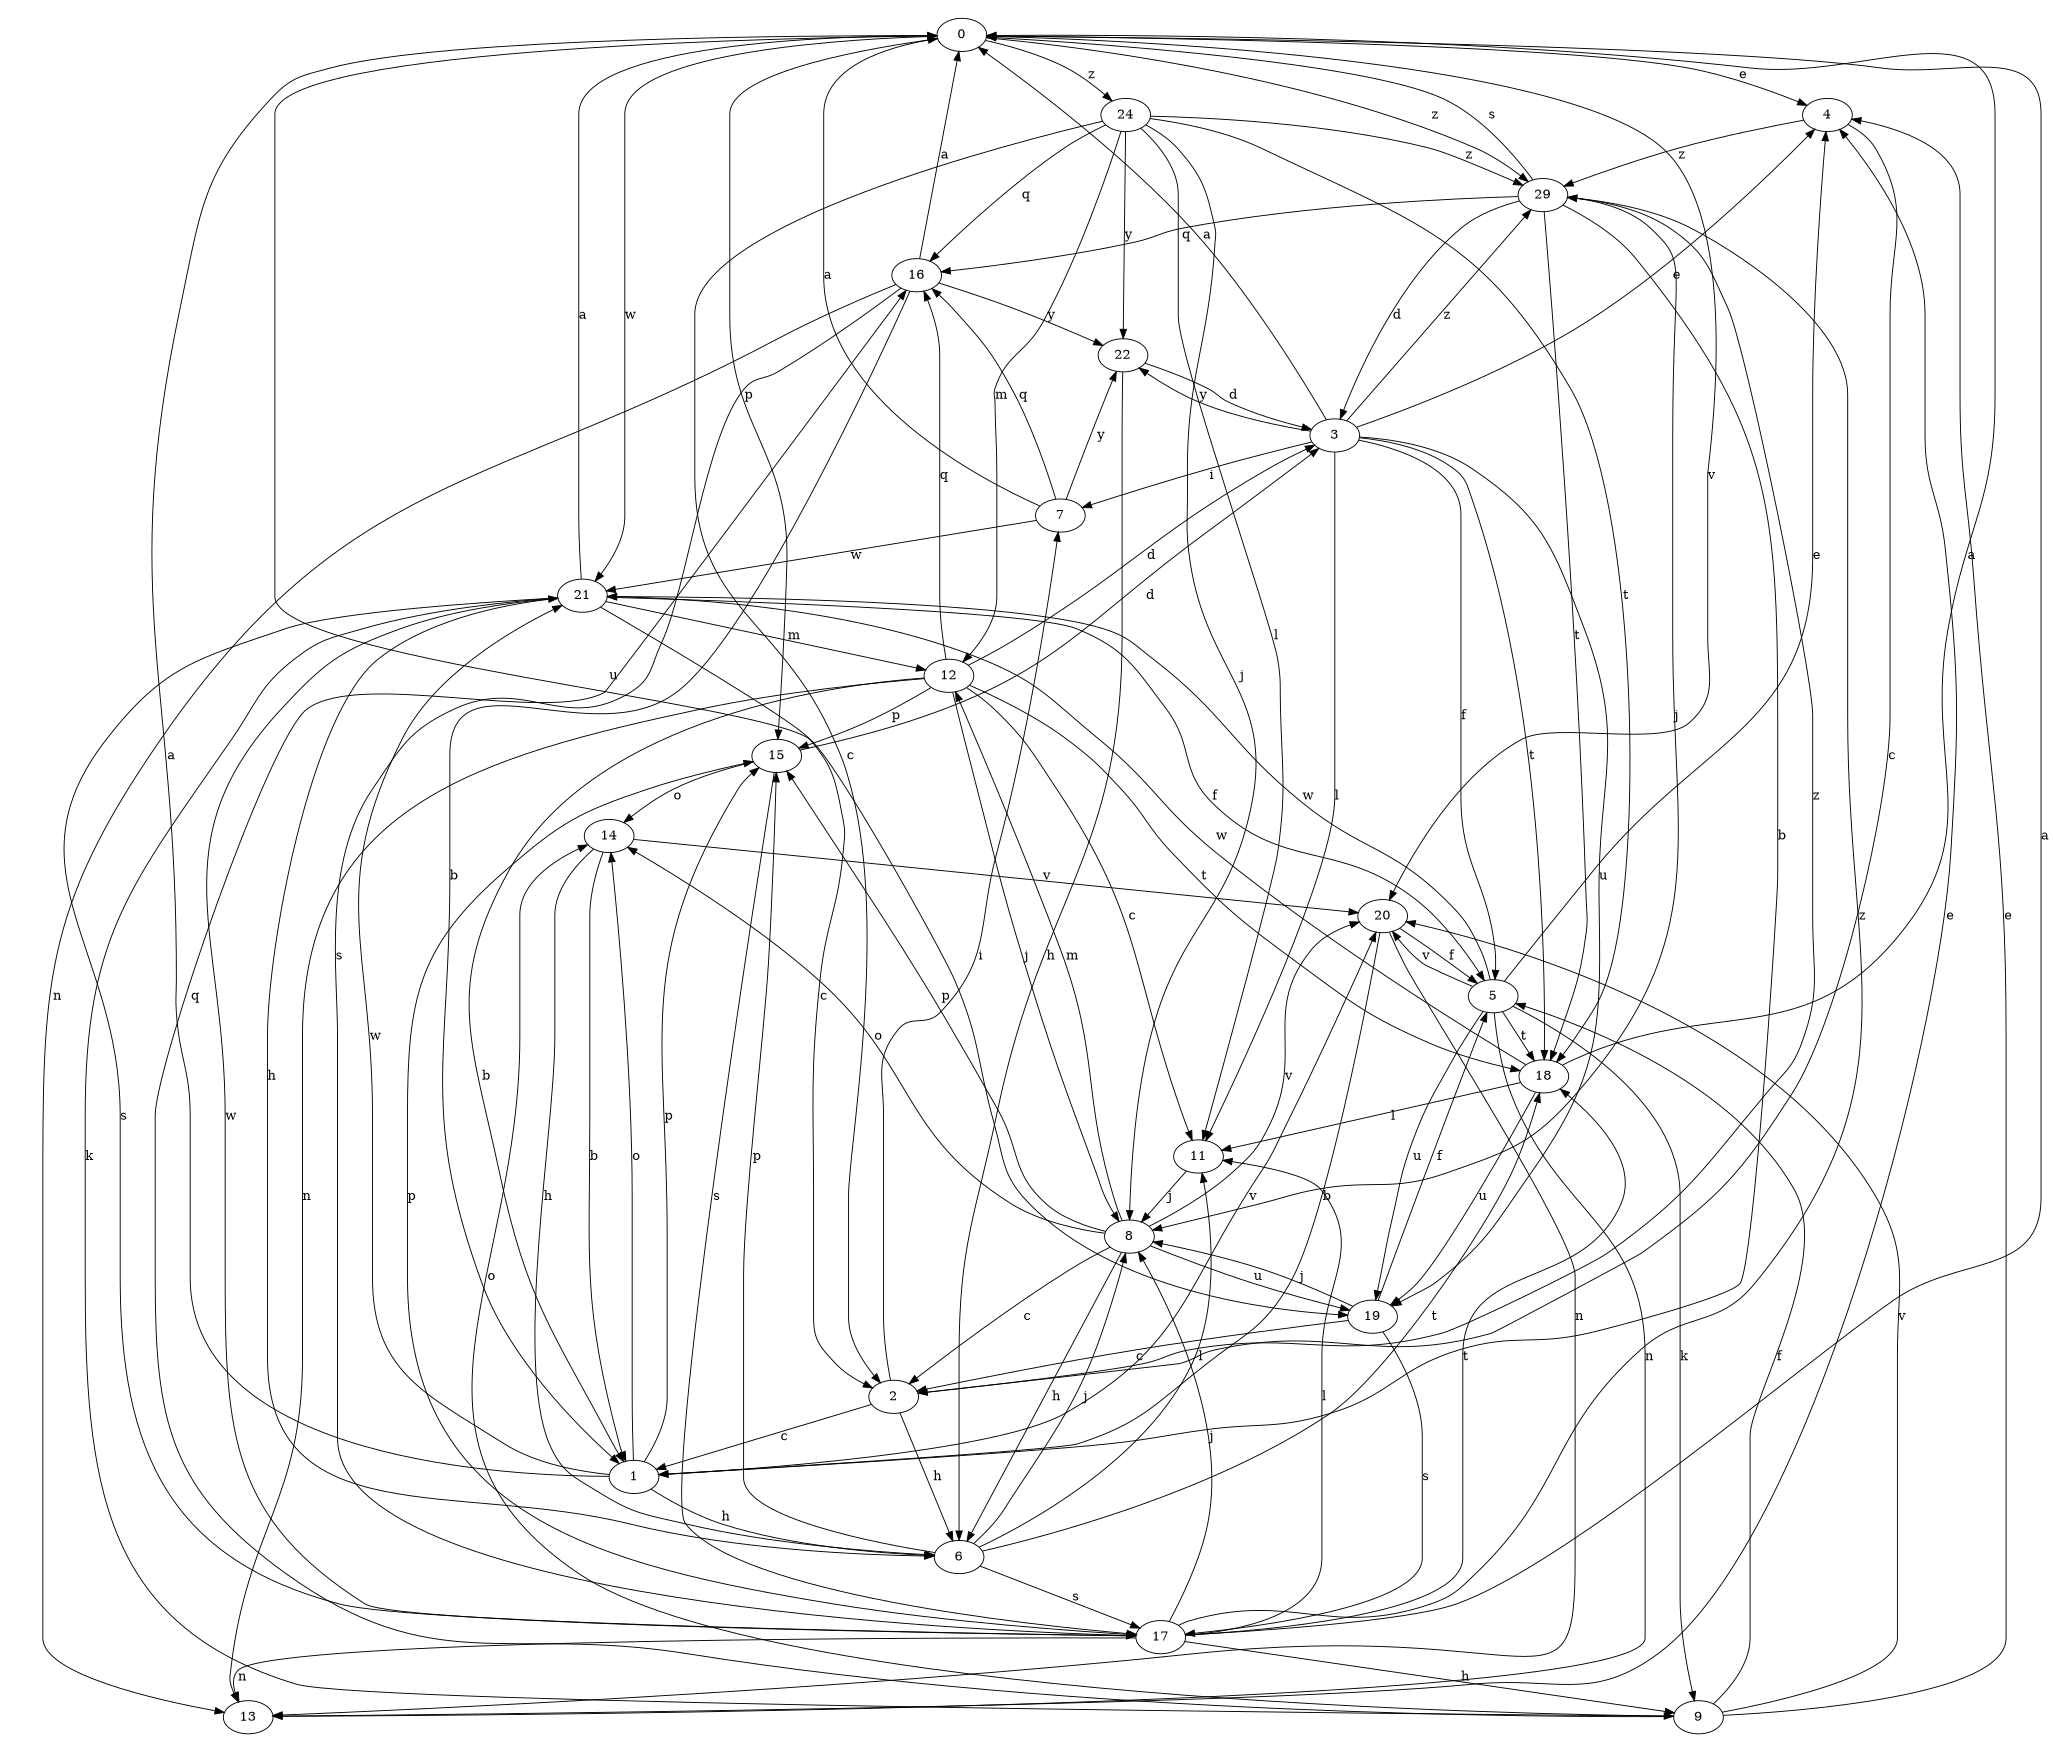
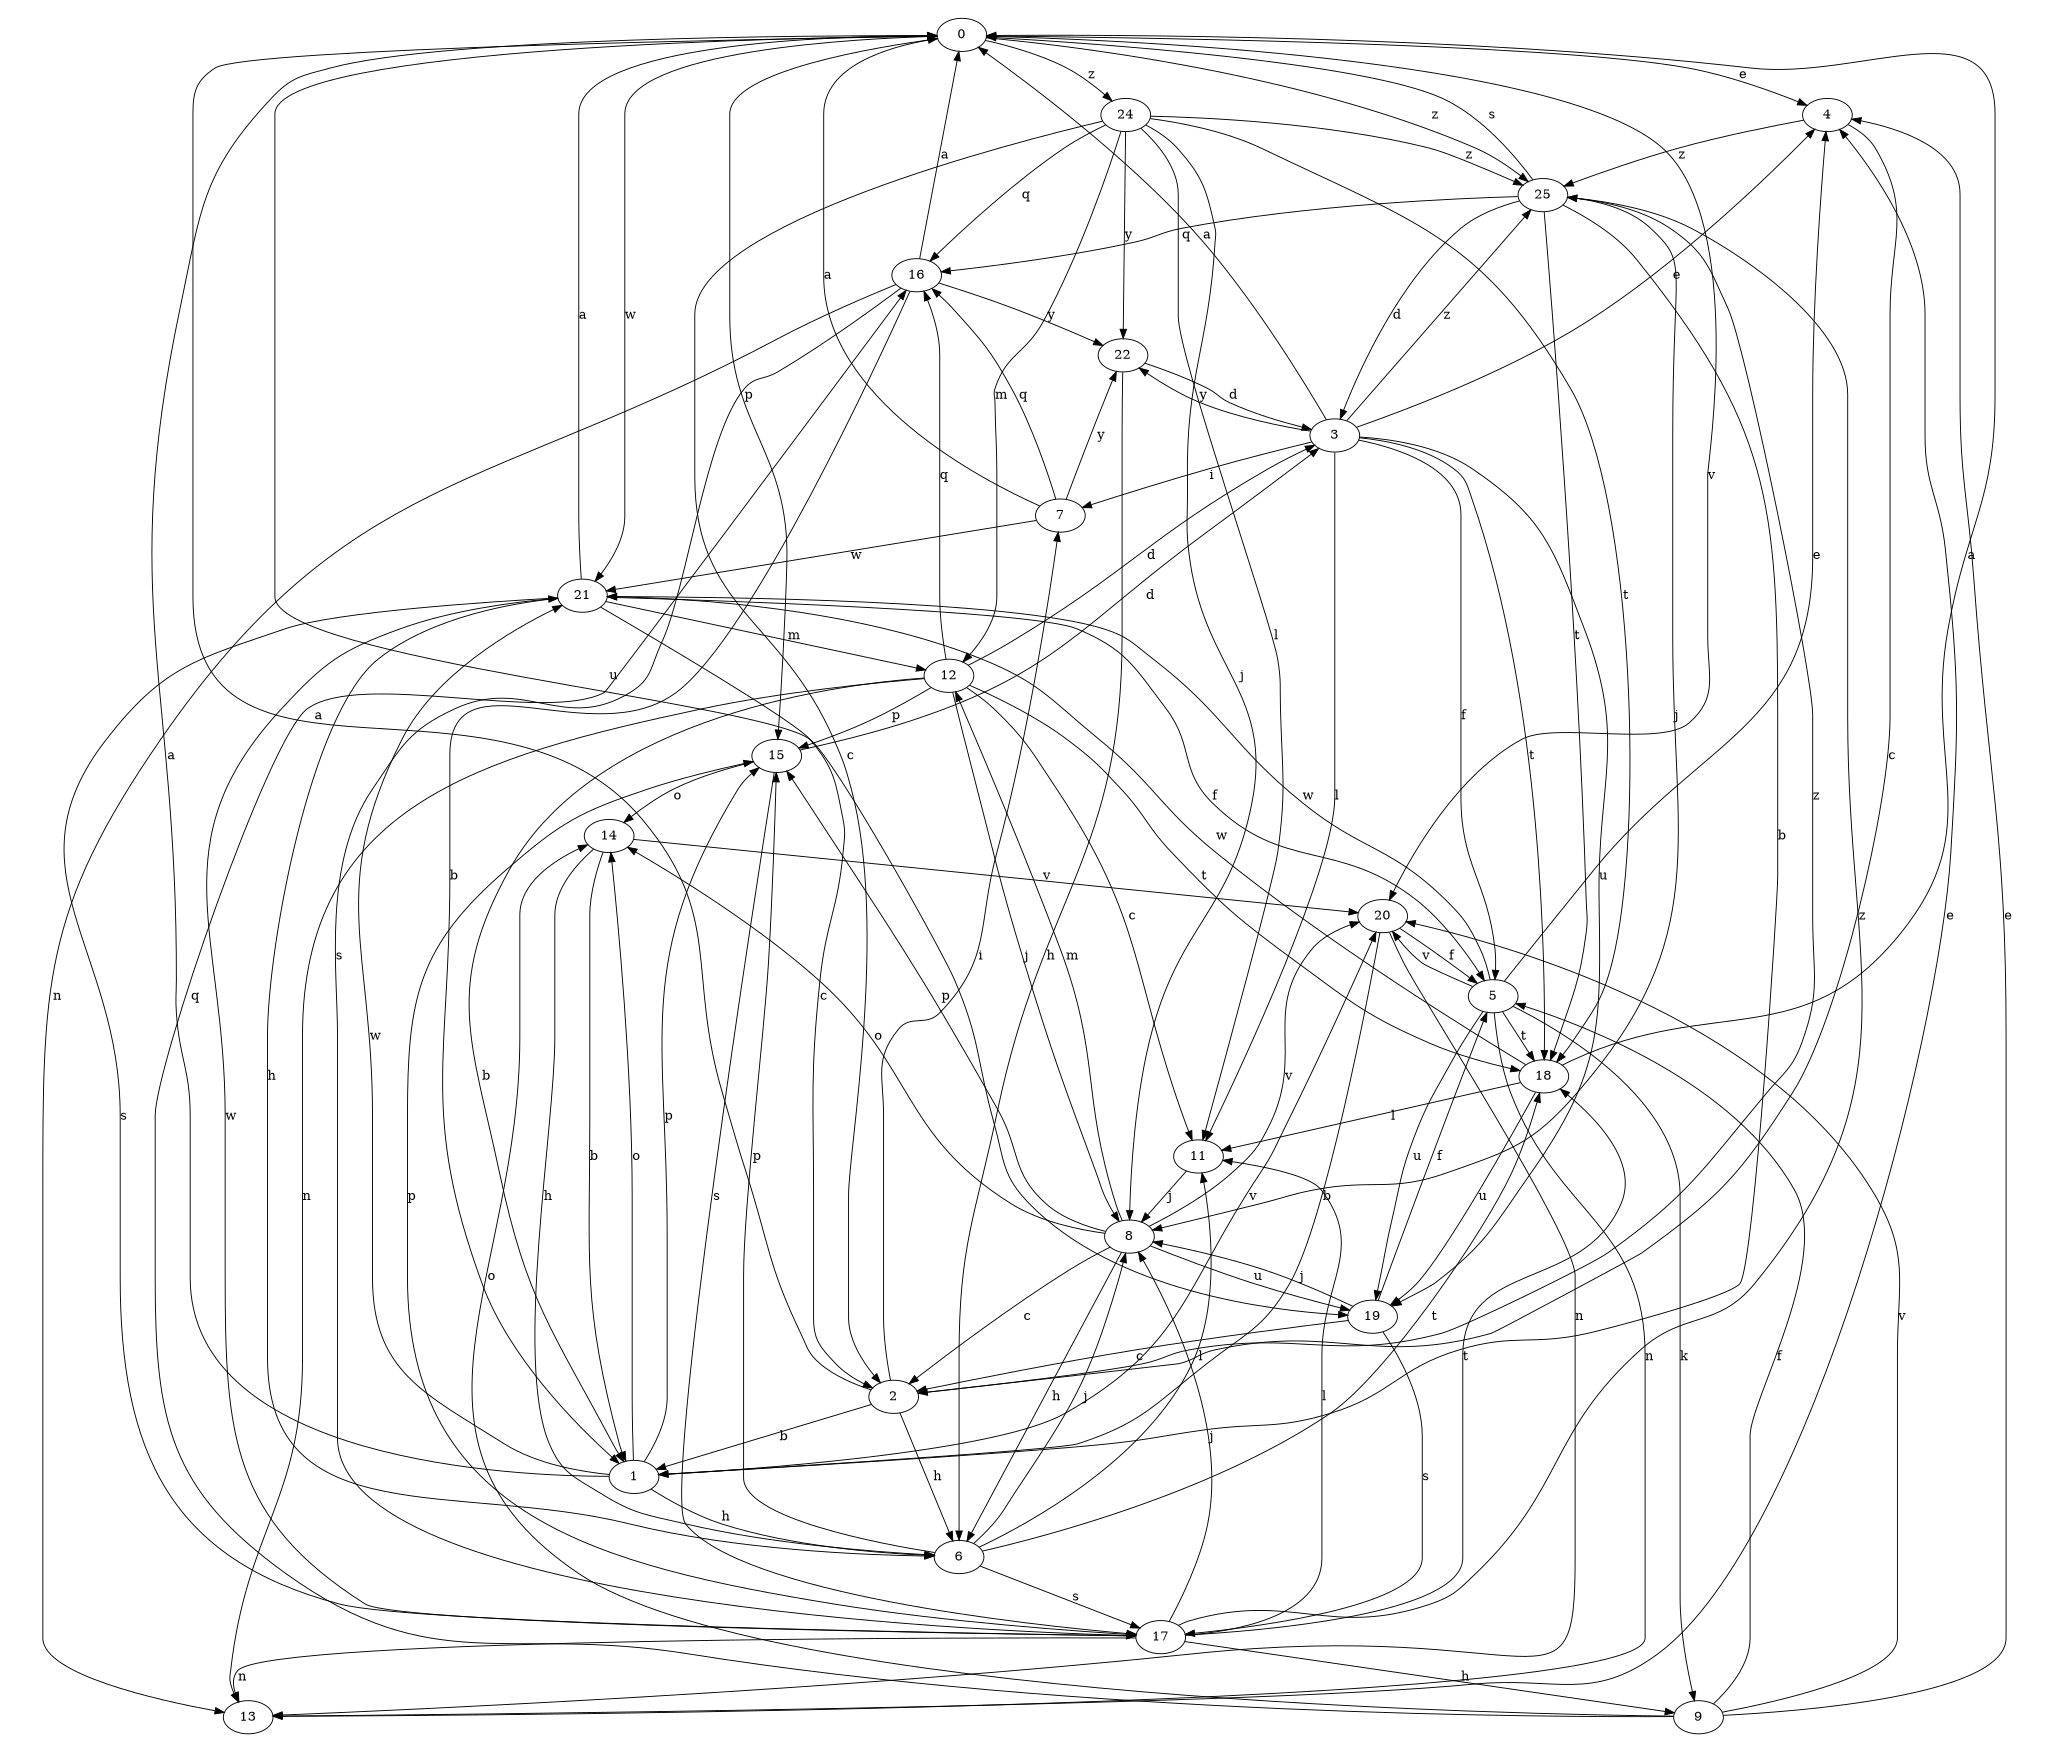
(1543, 195) -> (1543, 195)
(2041, 619) -> (193, 563)
(784, 1437) -> (784, 1437)
(196, 1634) -> none
